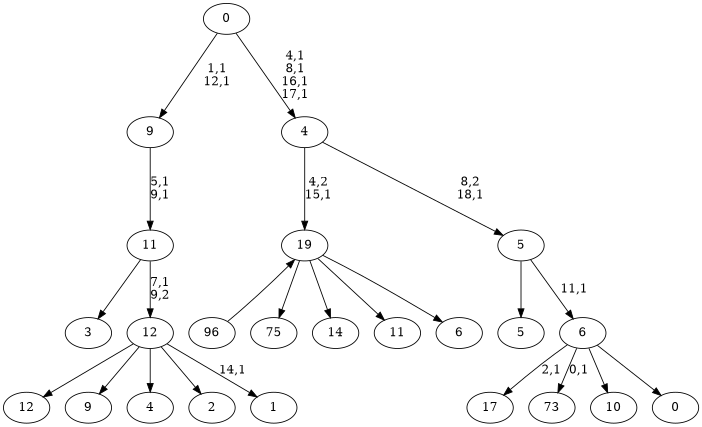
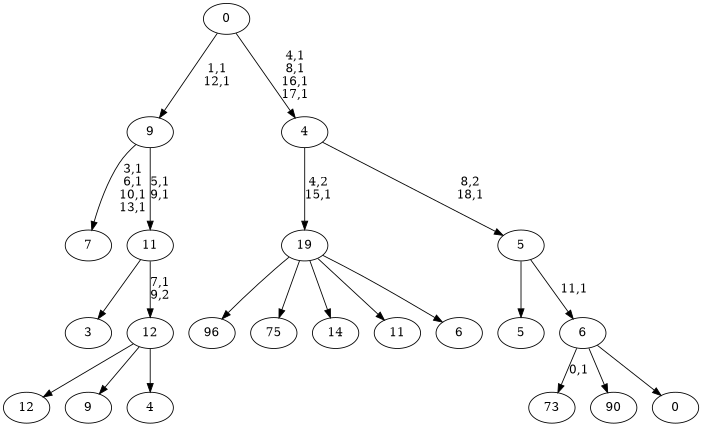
none -> (88, 245)
(259, 294) -> (258, 284)
(212, 408) -> none
(274, 408) -> none
(490, 408) -> none
(614, 408) -> (614, 408)
